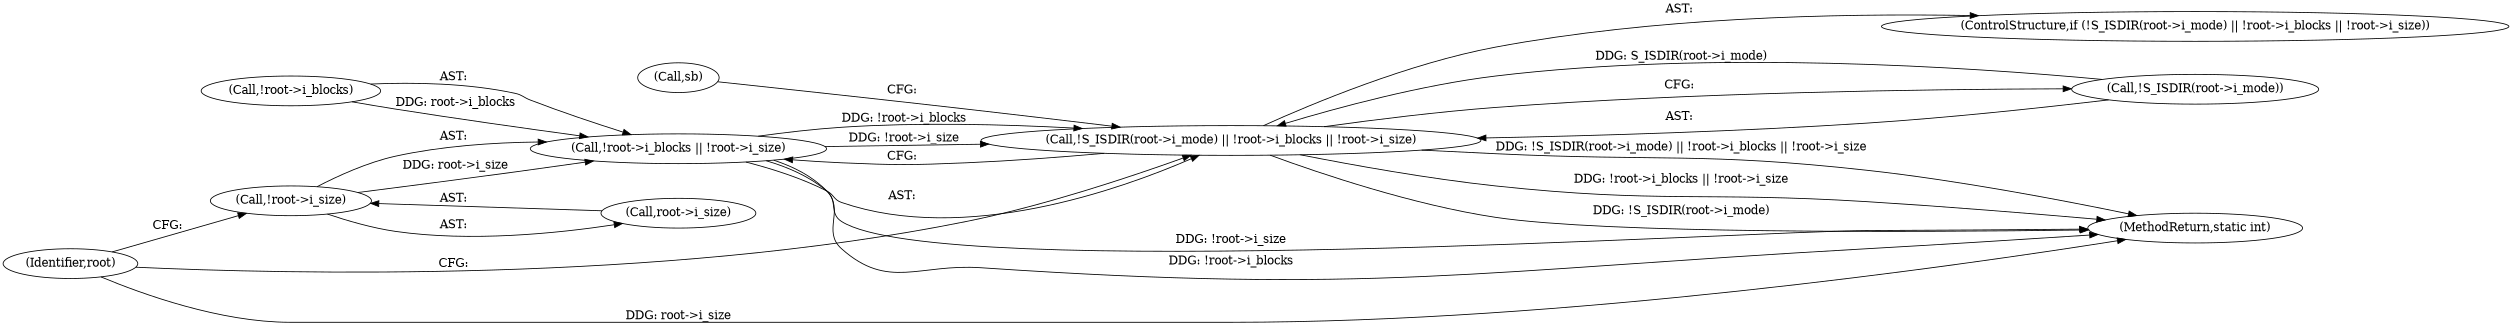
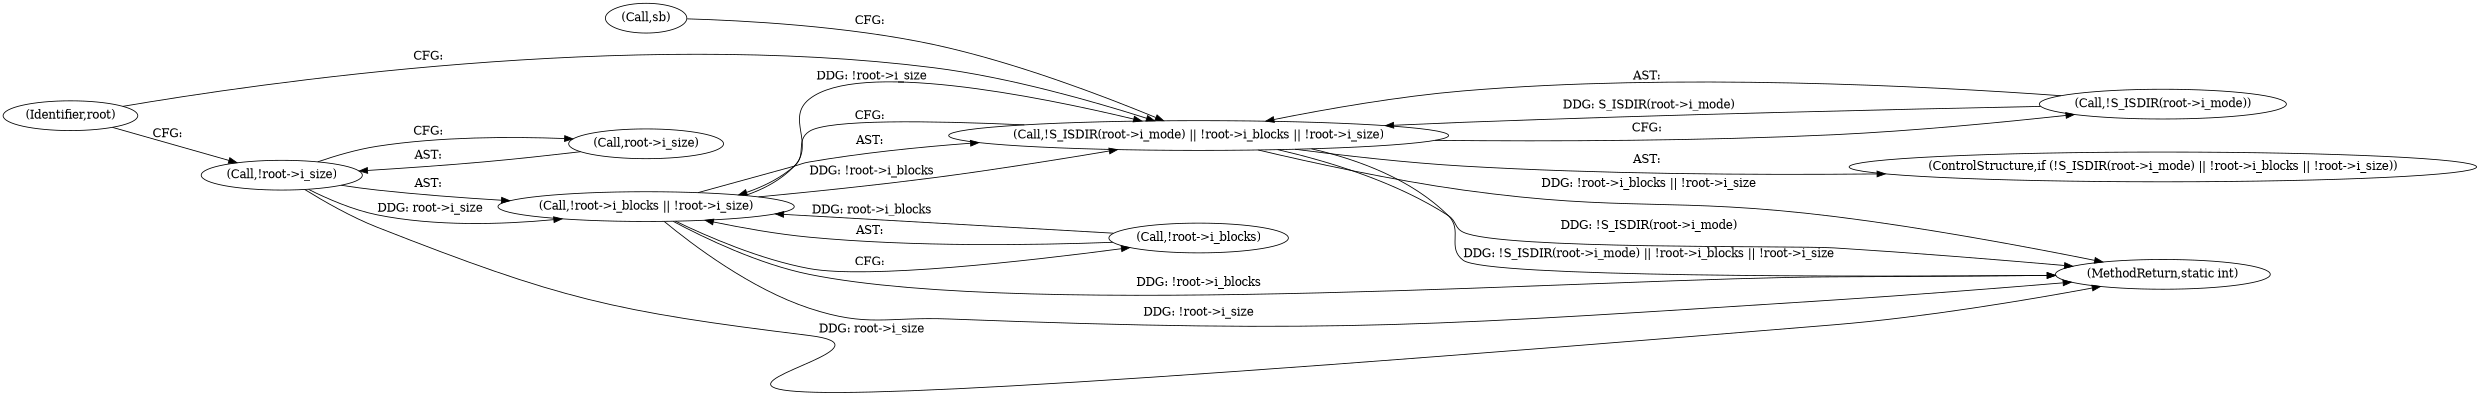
(455, 225) -> (430, 132)
none -> (895, 271)
(1108, 322) -> (1120, 379)
